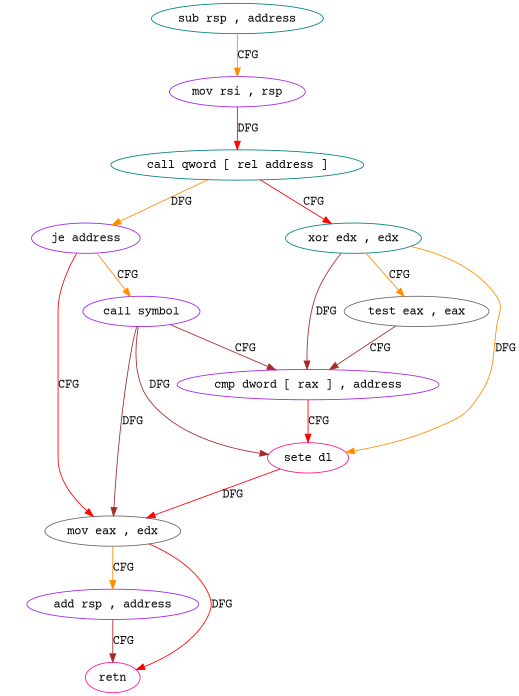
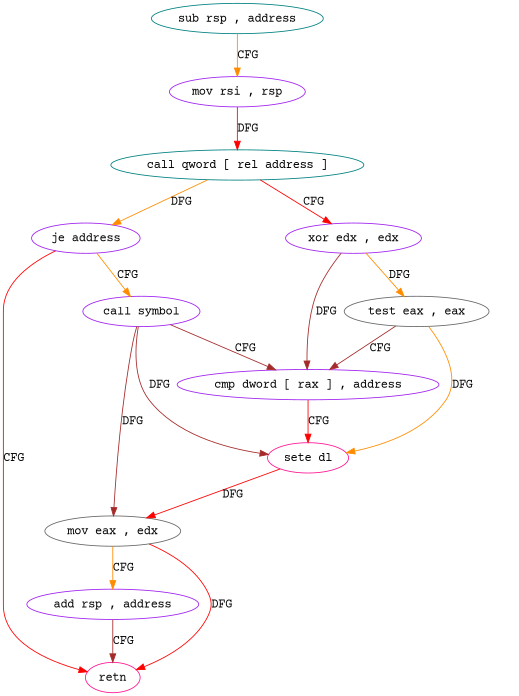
(354, 238) -> (354, 238)
(399, 275) -> (399, 275)
(492, 366) -> (438, 411)
(58, 385) -> (3, 469)
